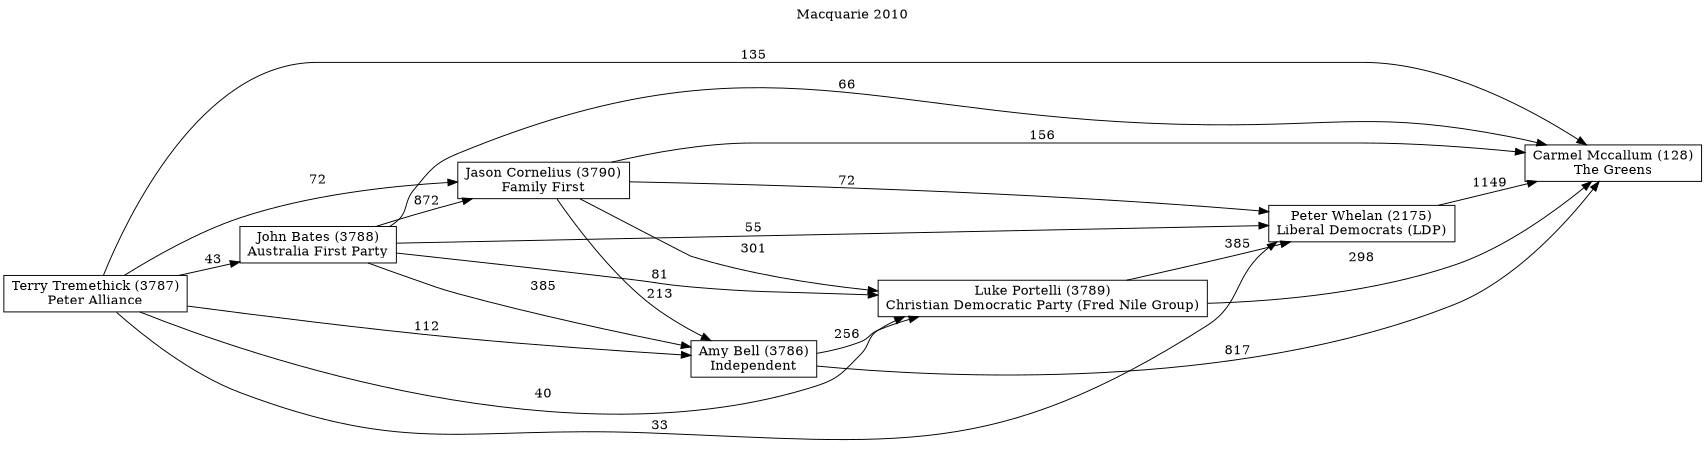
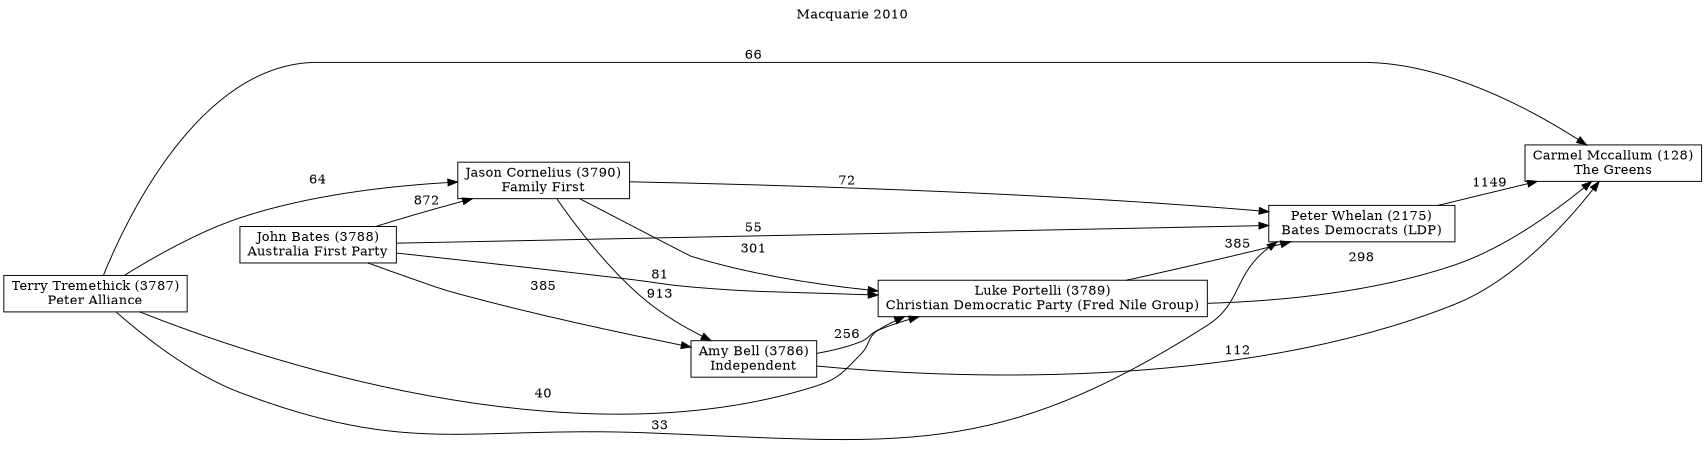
(754, 55) -> (754, 55)
(942, 104) -> none
(1063, 143) -> none
(318, 180) -> (318, 180)
(1362, 224) -> (1362, 224)
(205, 270) -> none
(660, 294) -> (660, 294)
(434, 335) -> none
(1238, 351) -> (1238, 351)
